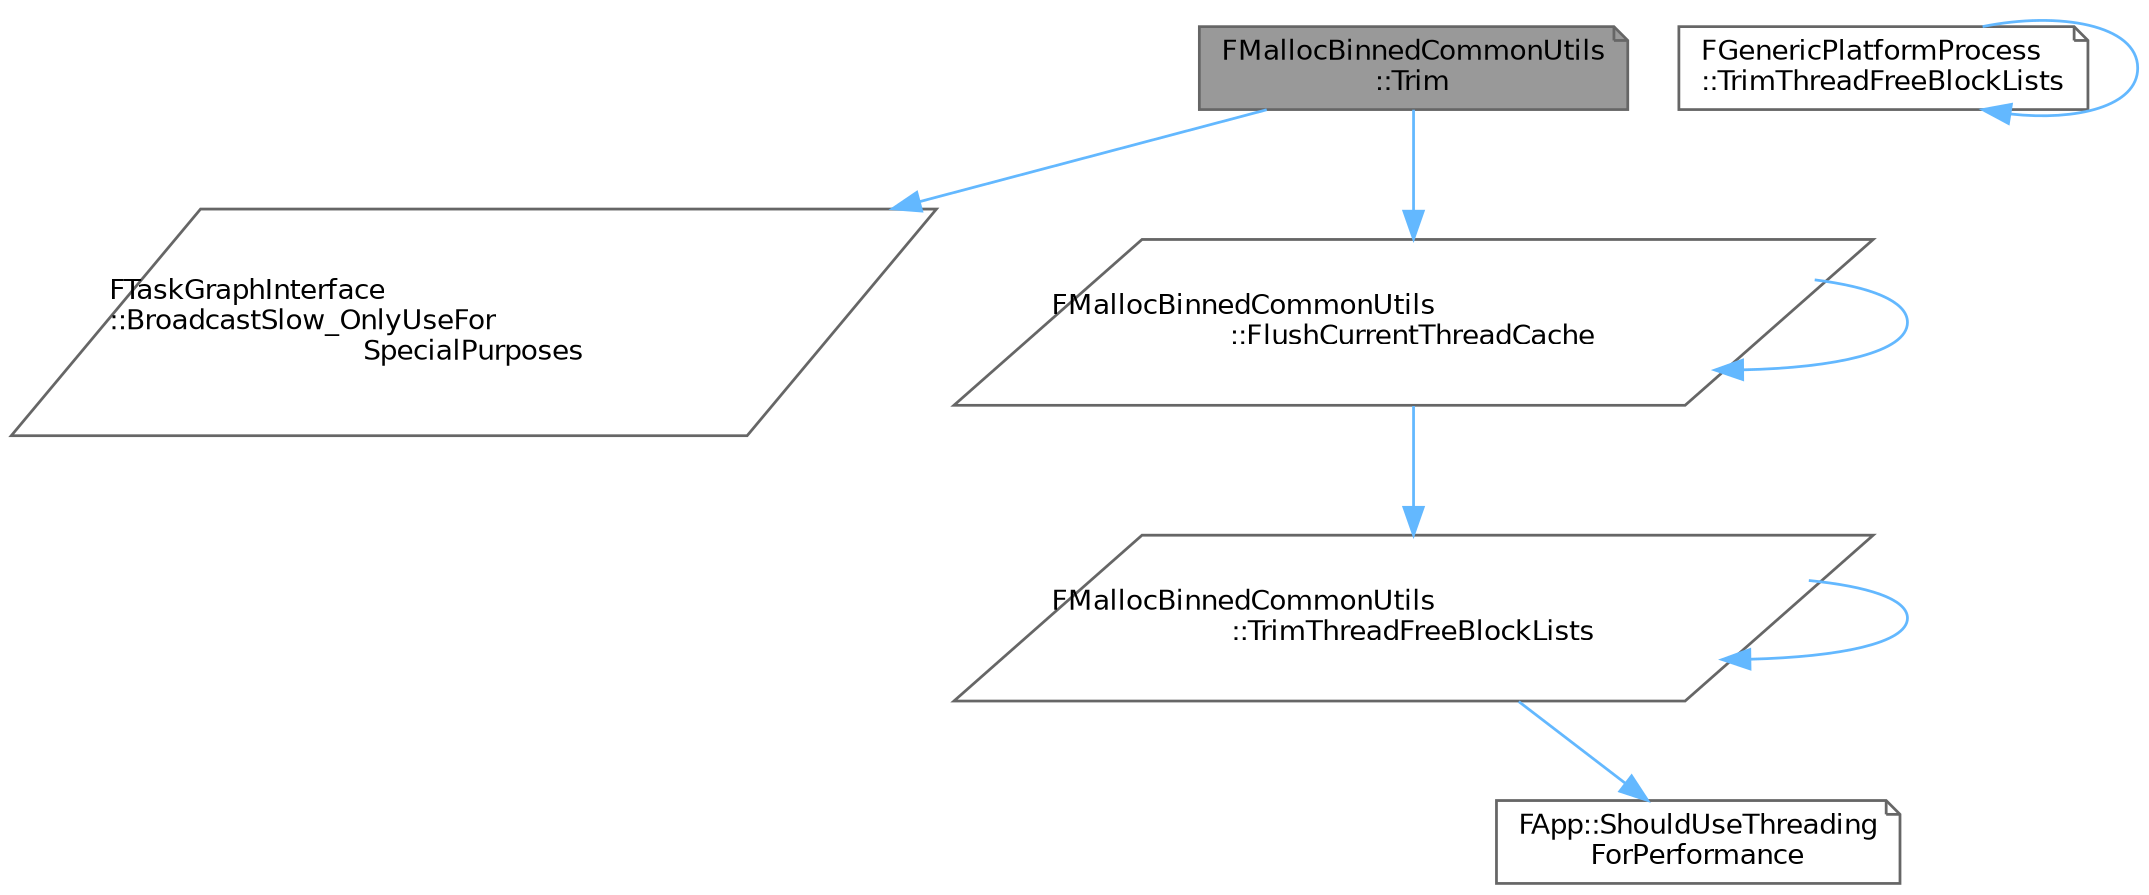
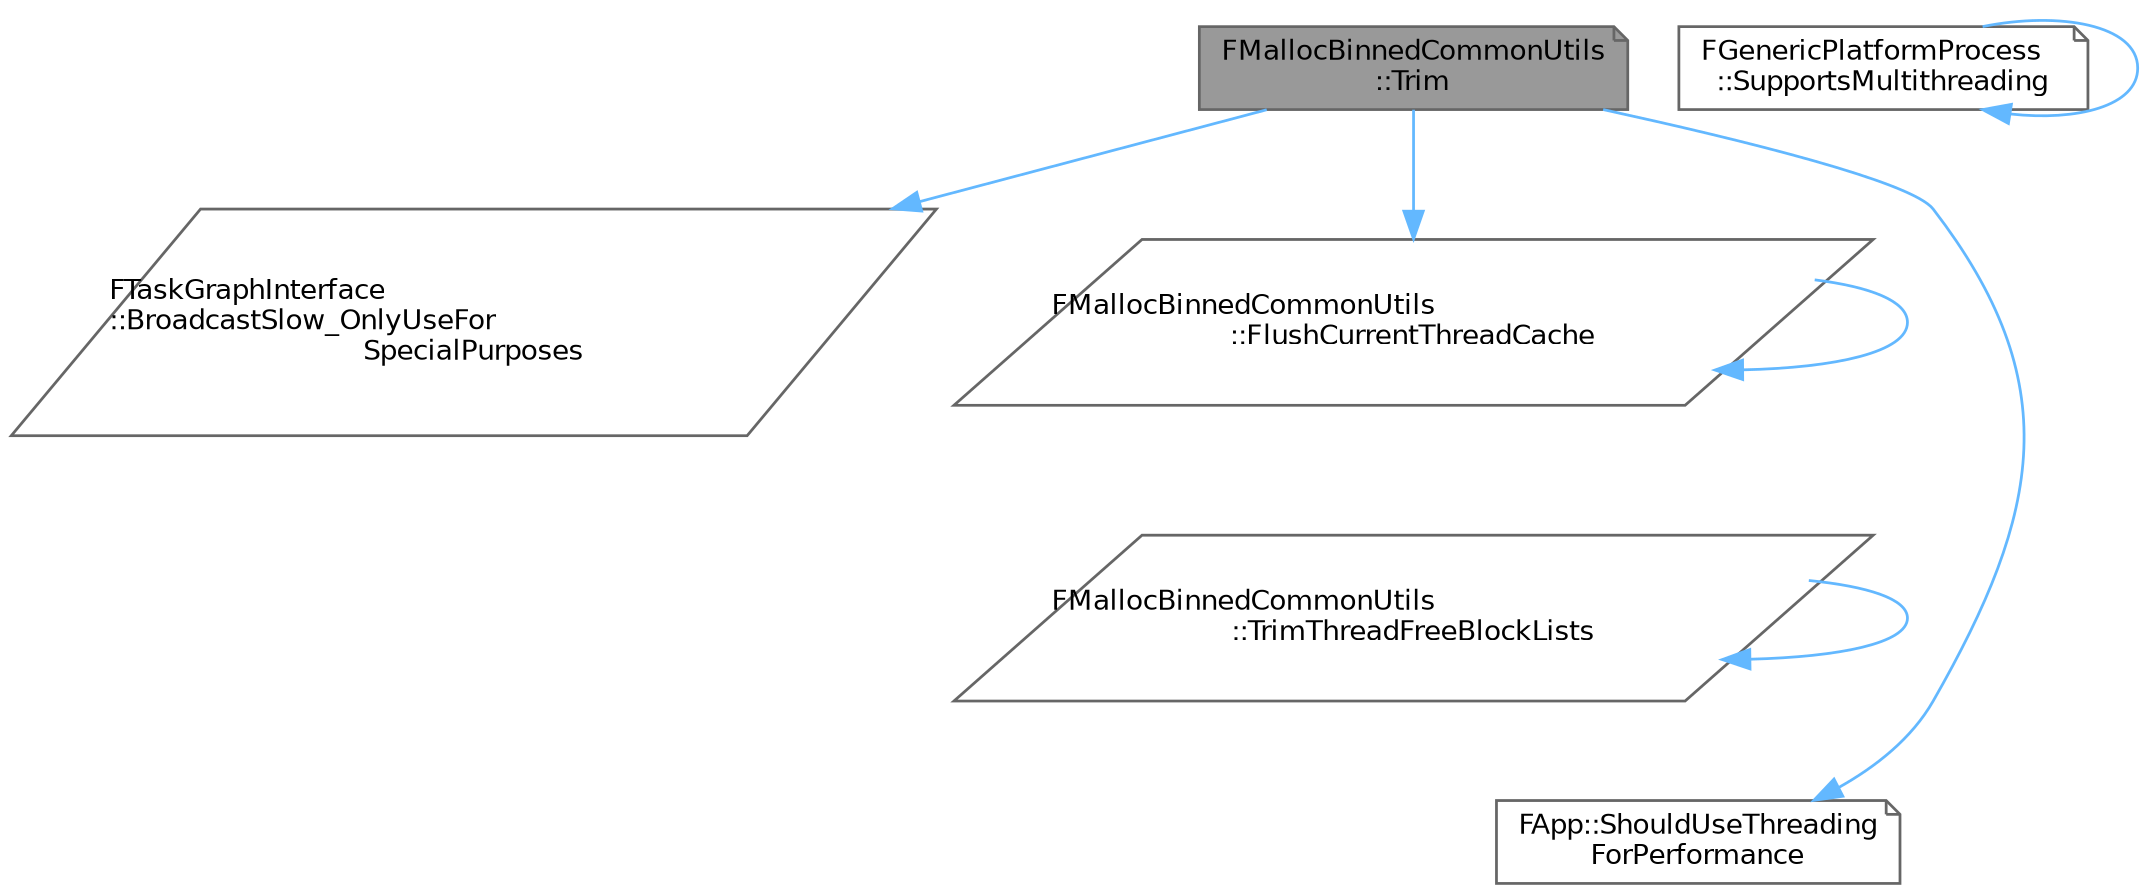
(1883, 68) -> (1883, 68)
(1414, 456) -> none
(1572, 742) -> (2008, 347)
